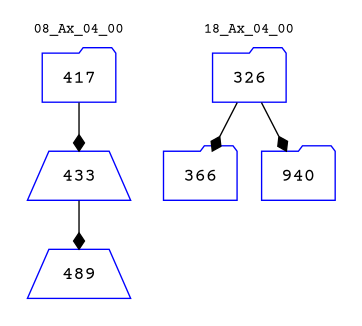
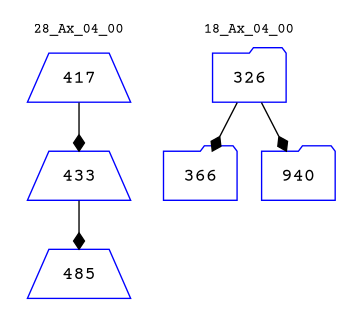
(79, 29) -> (79, 29)
(79, 78) -> (79, 78)
(79, 274) -> (79, 274)
